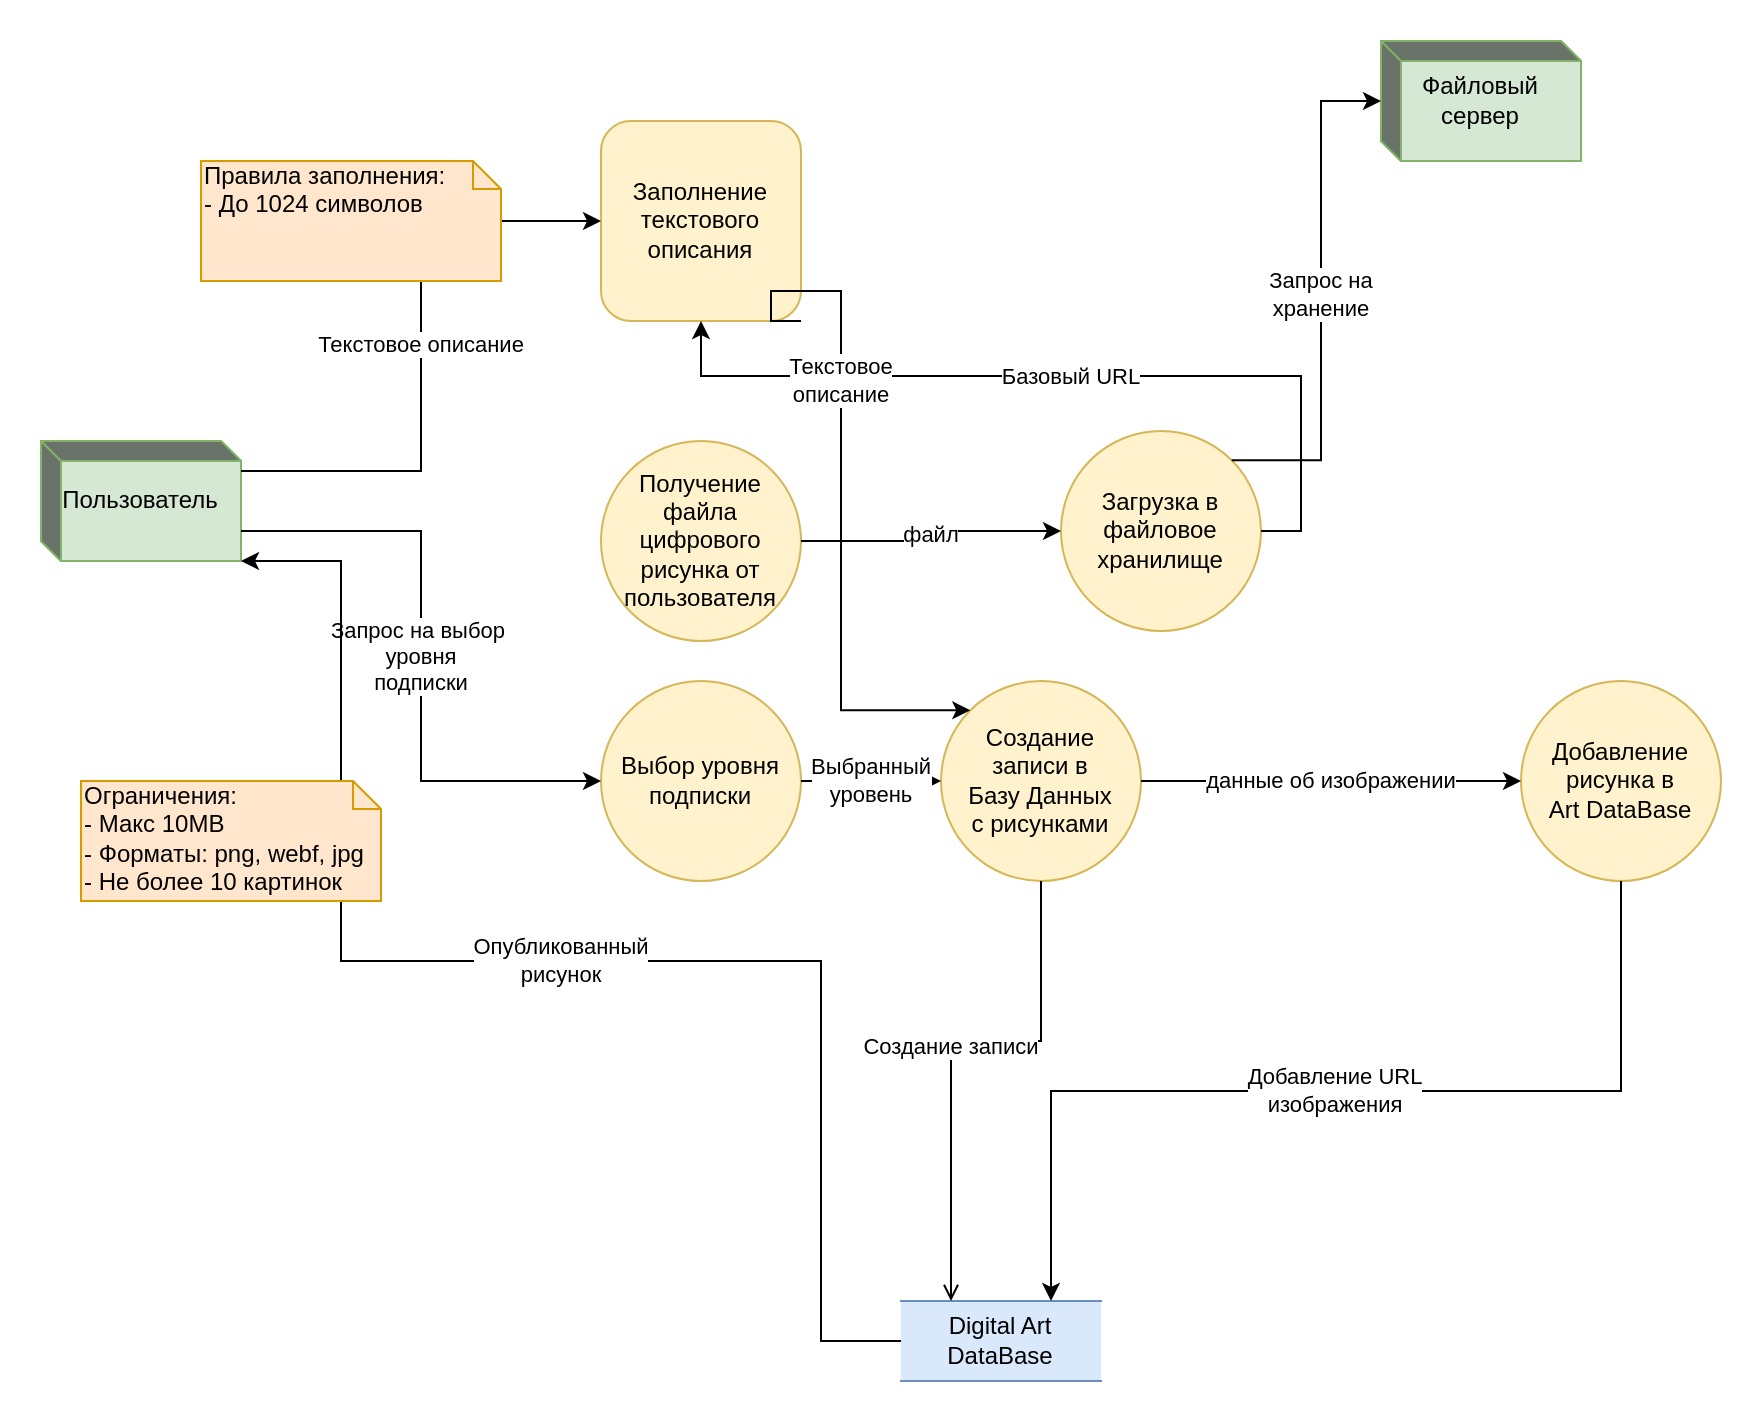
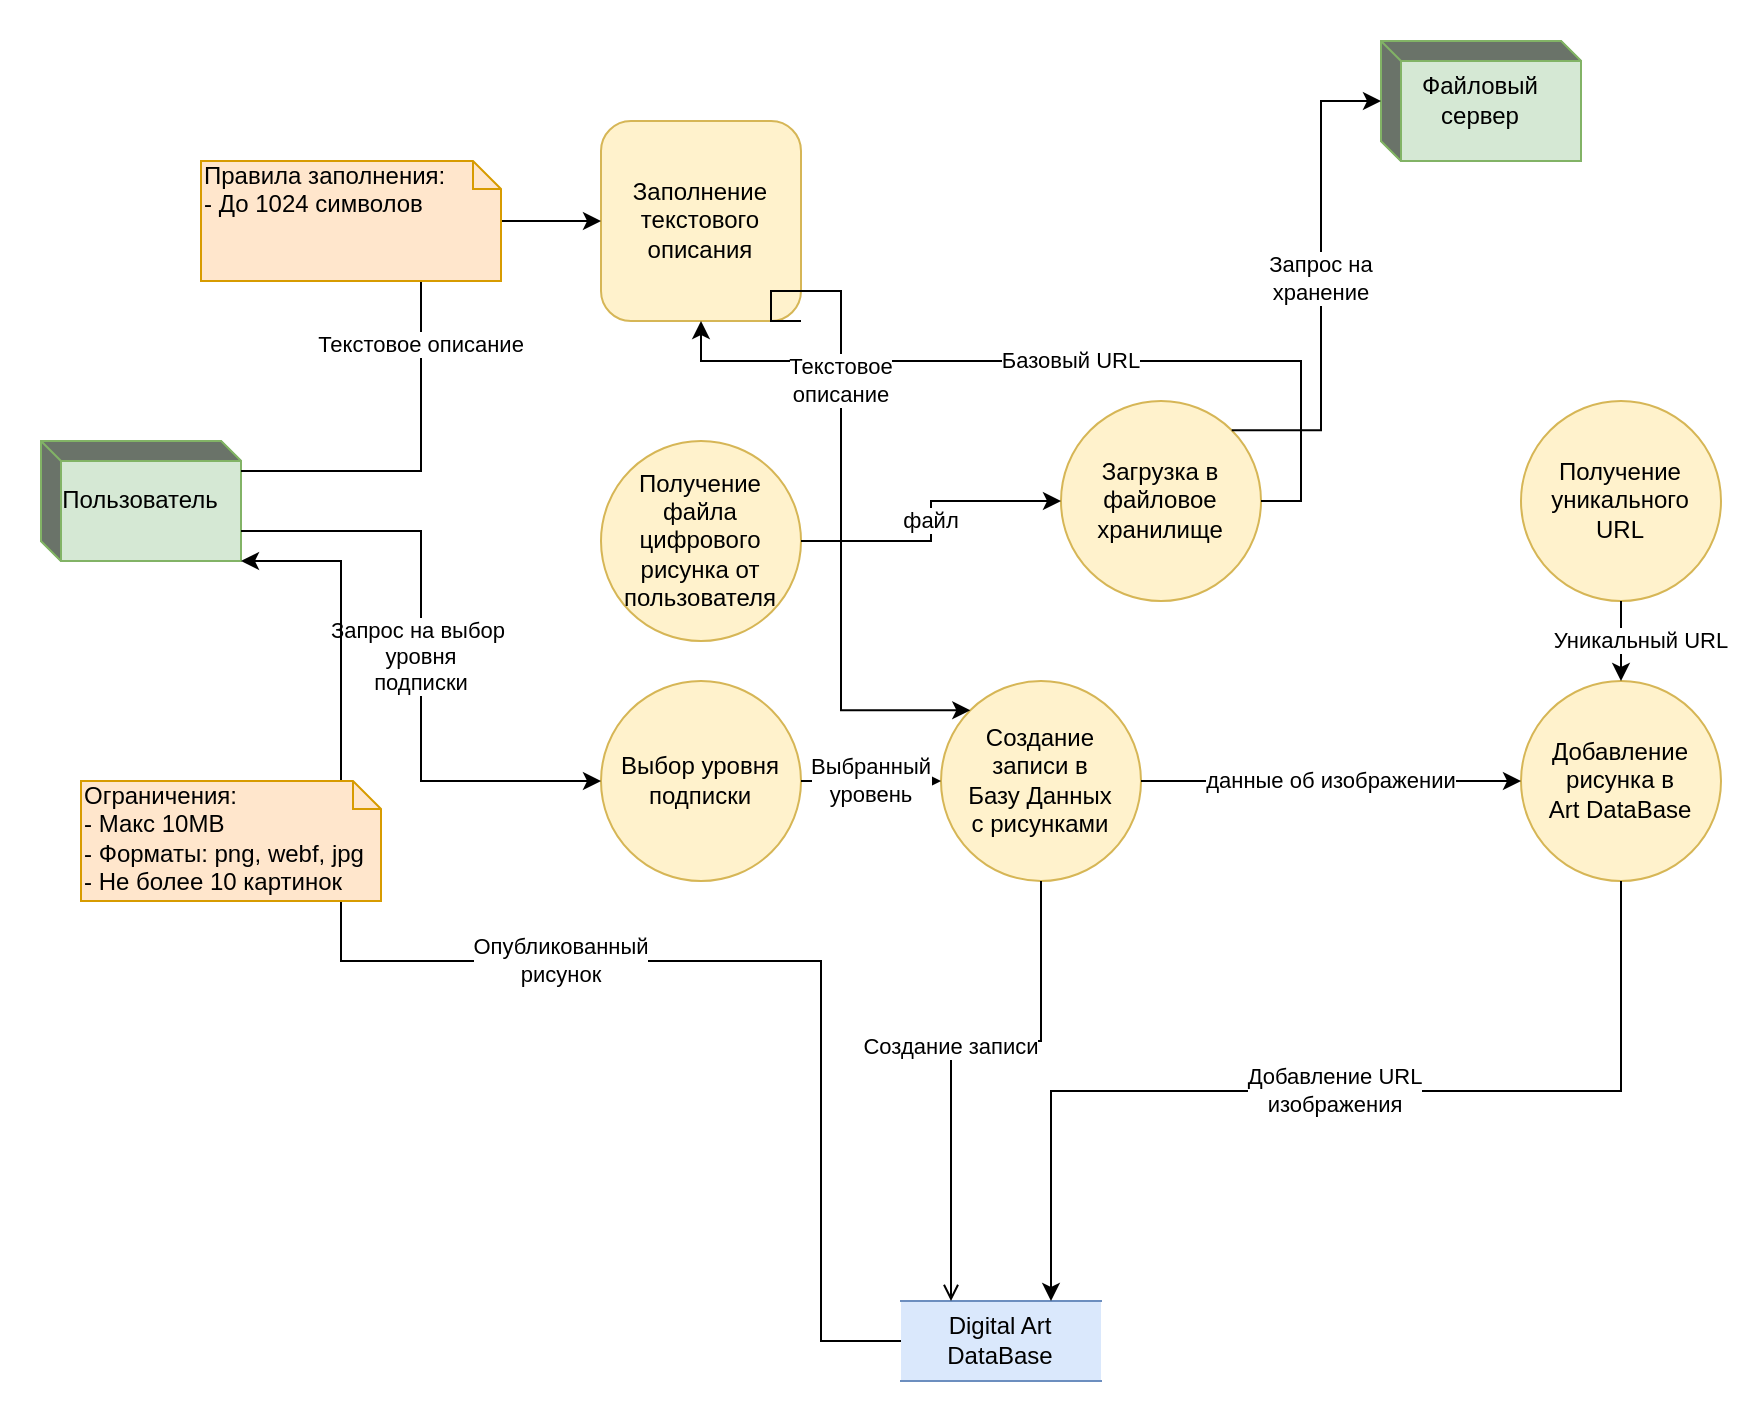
none -> (1621, 501)
(1161, 531) -> (1161, 501)
none -> (1621, 634)
